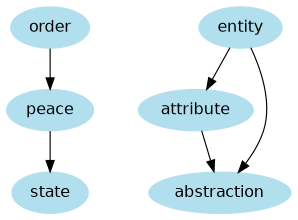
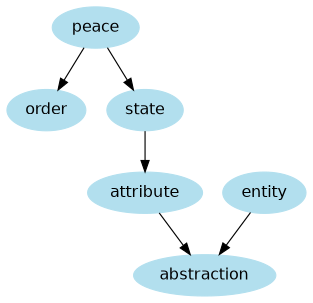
(50, 63) -> (74, 64)
(221, 64) -> (145, 146)
